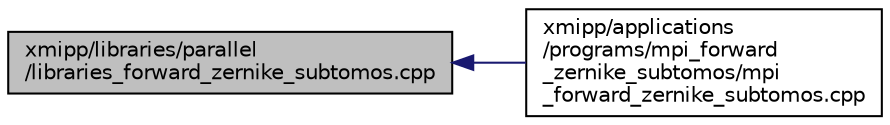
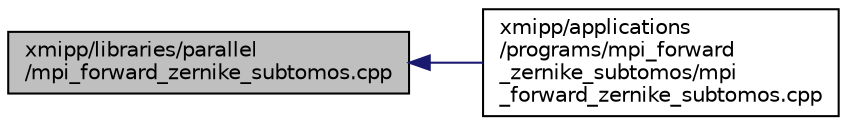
(230, 63) -> (209, 63)
